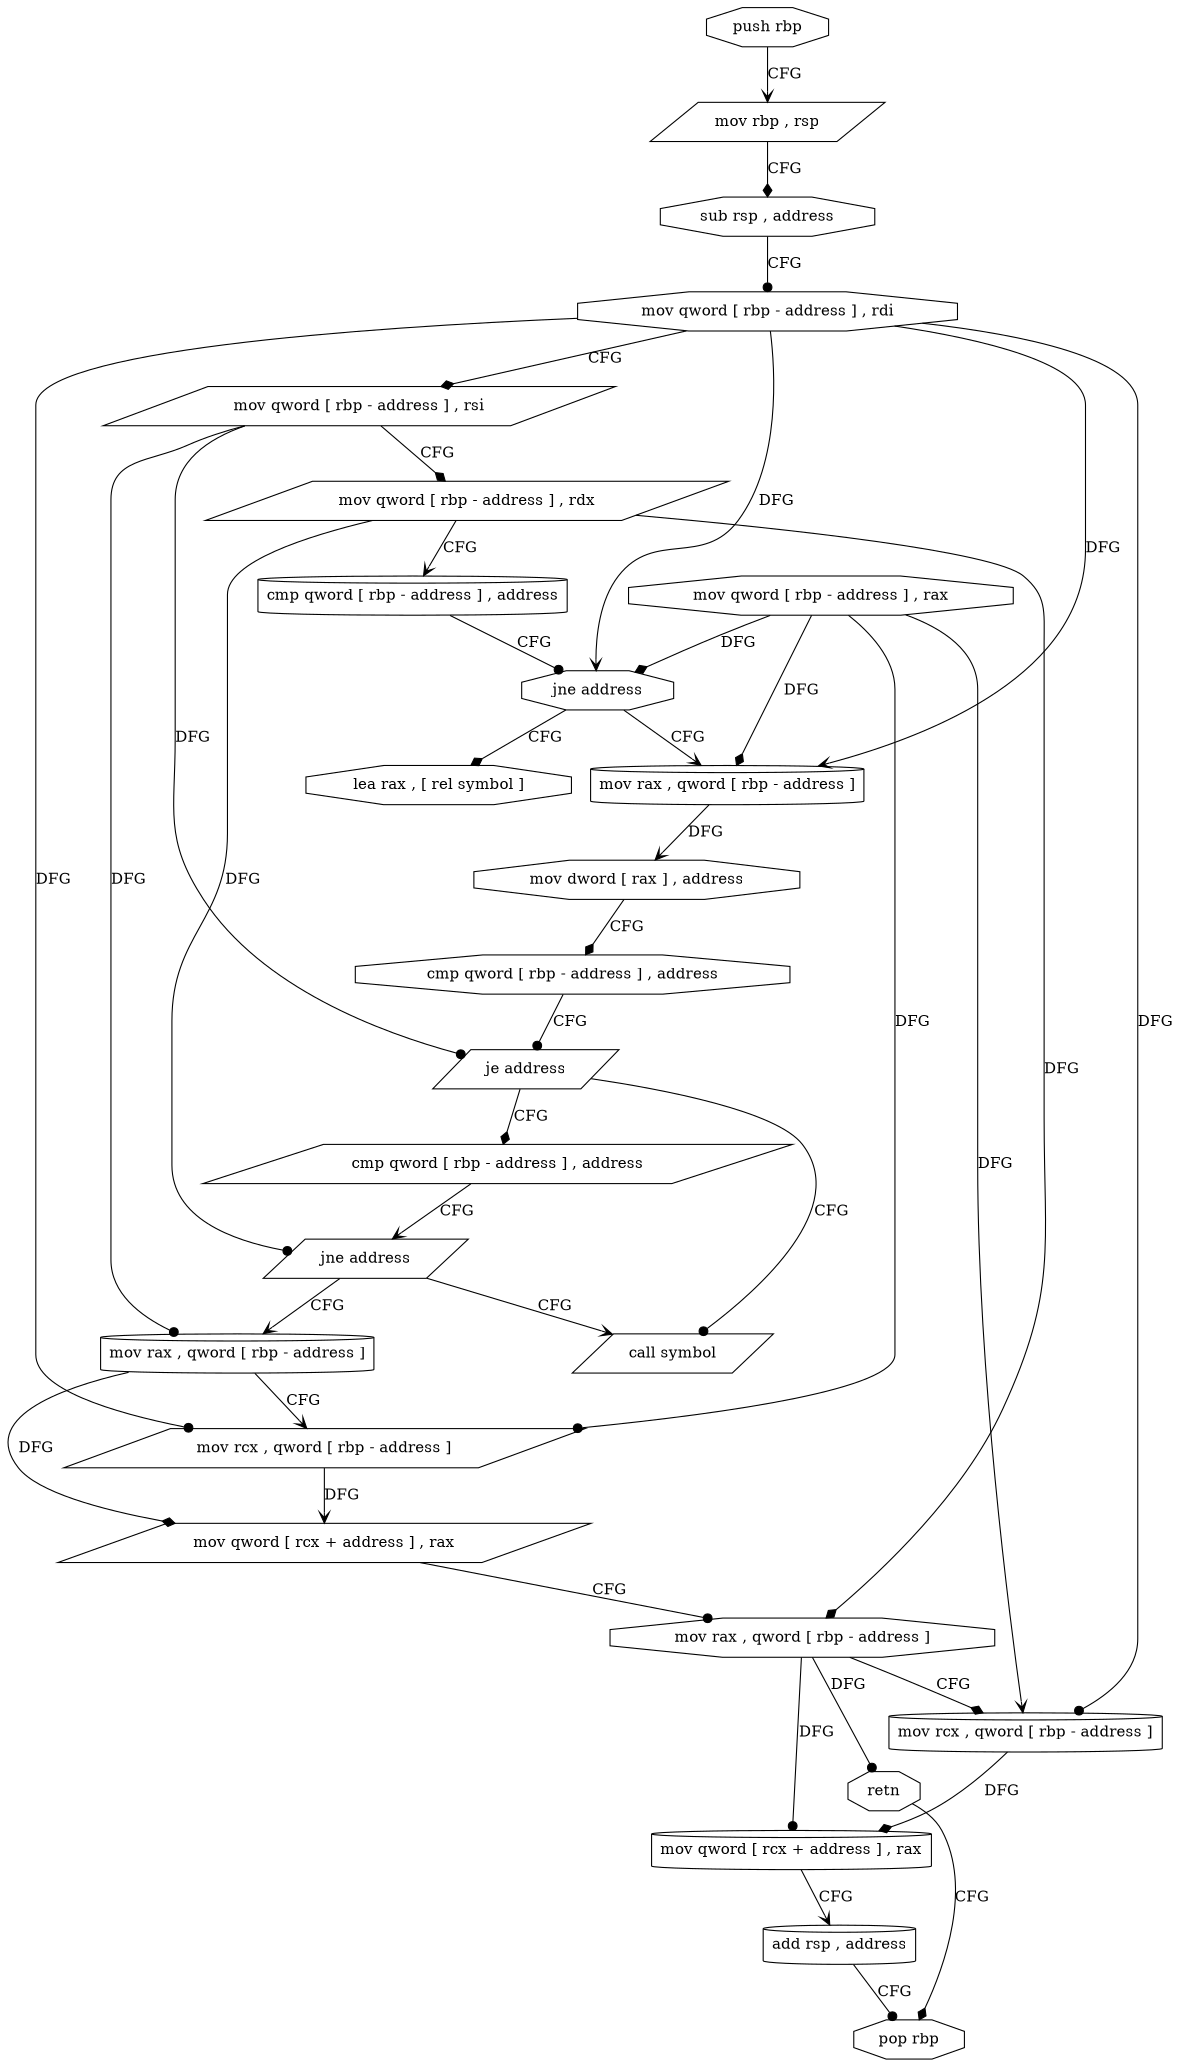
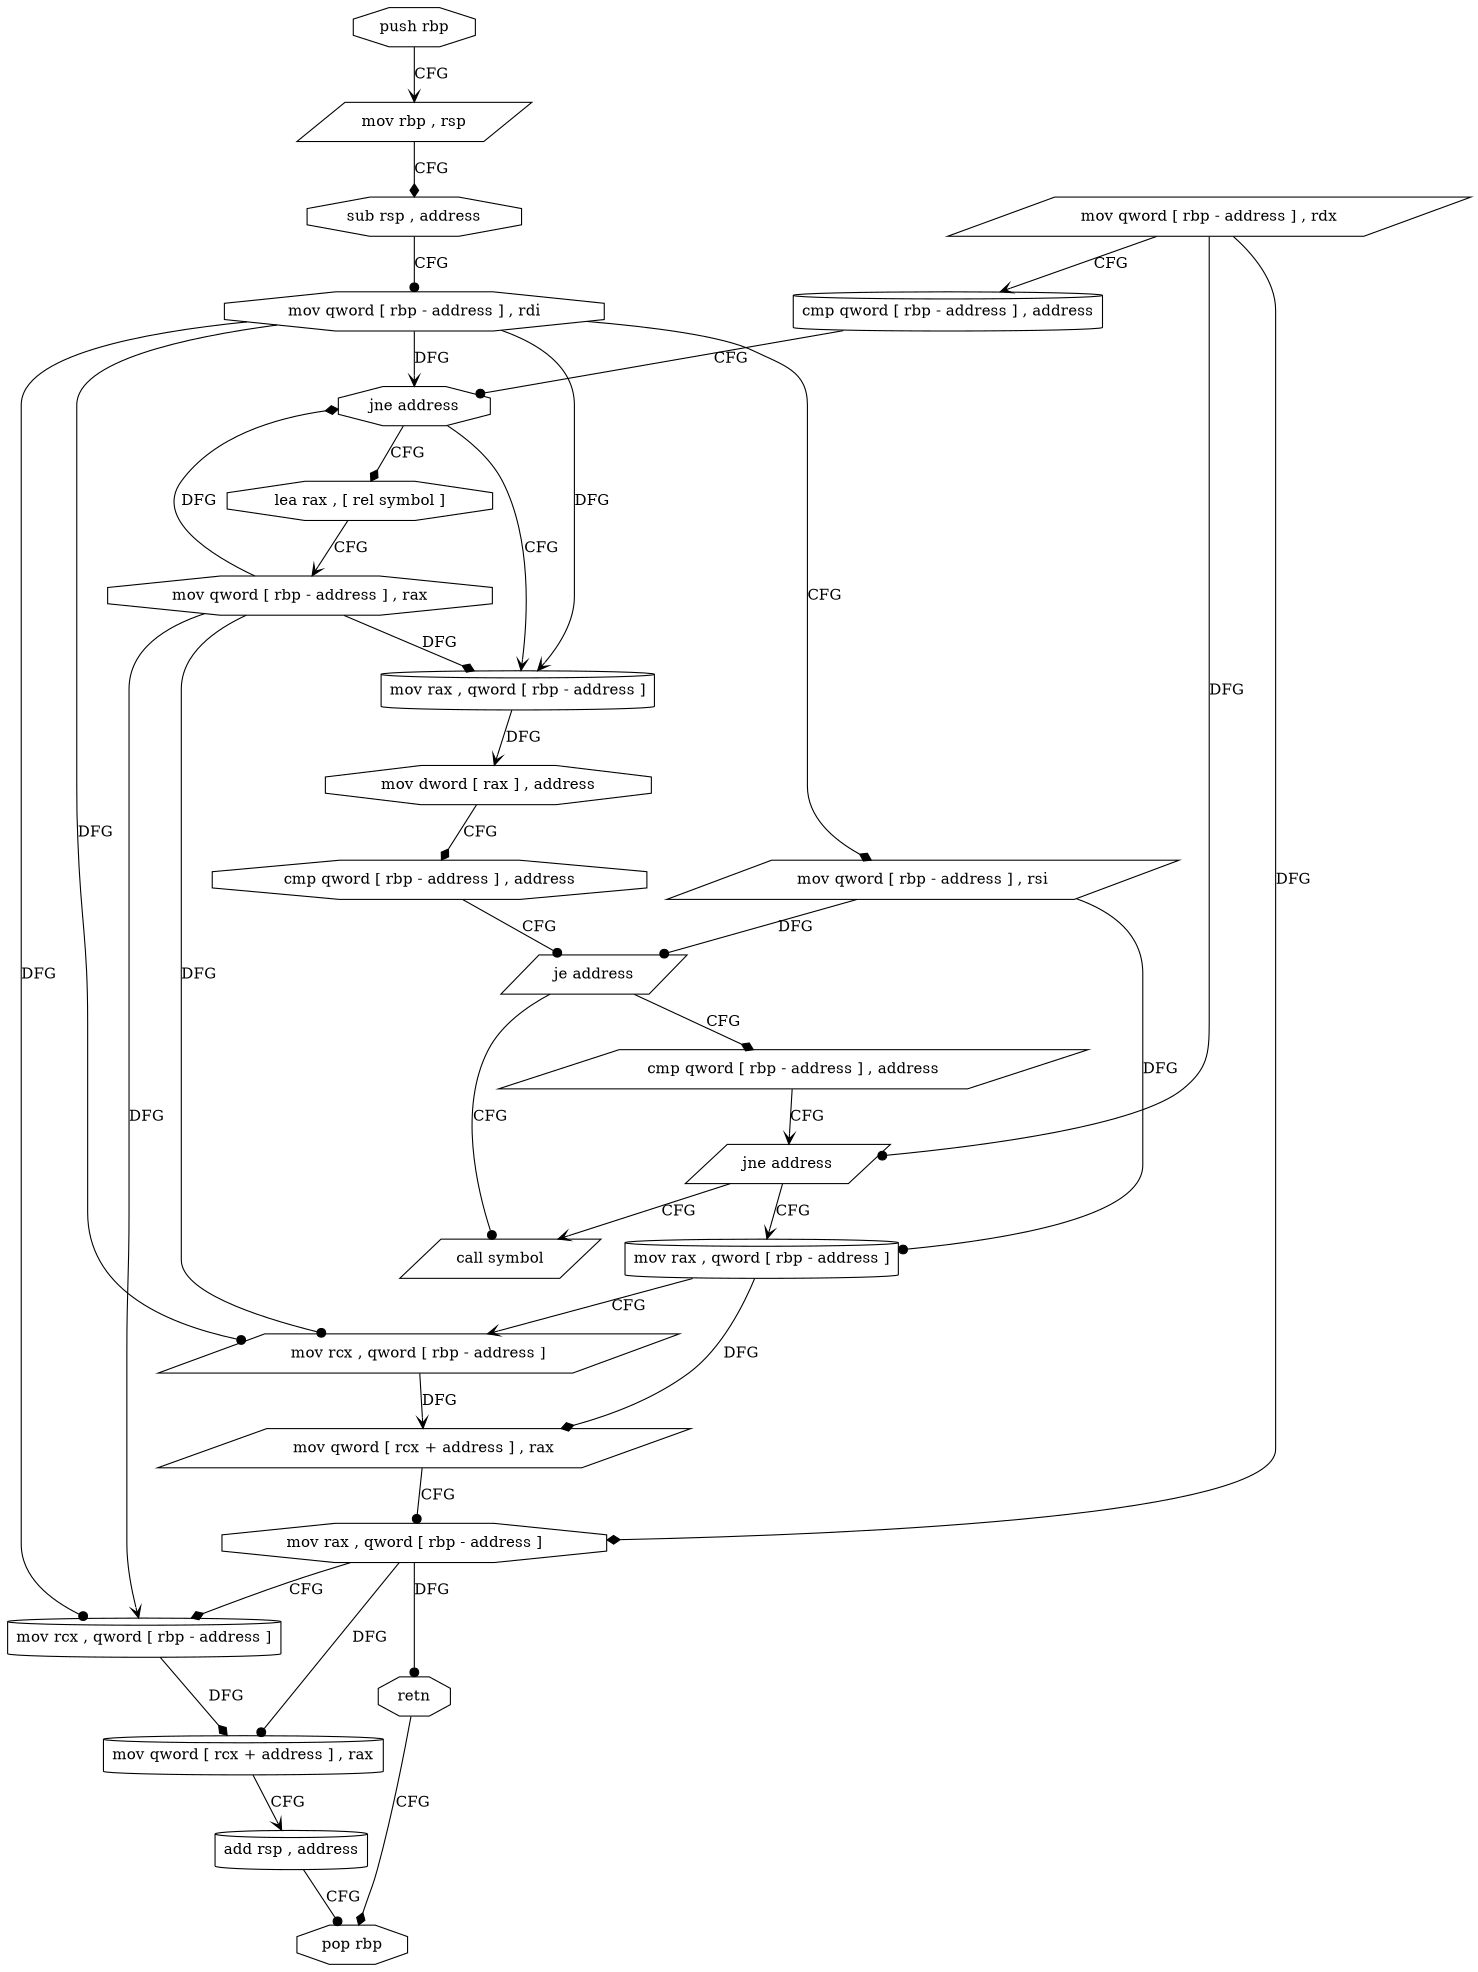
(408, 449) -> none
none -> (333, 544)
